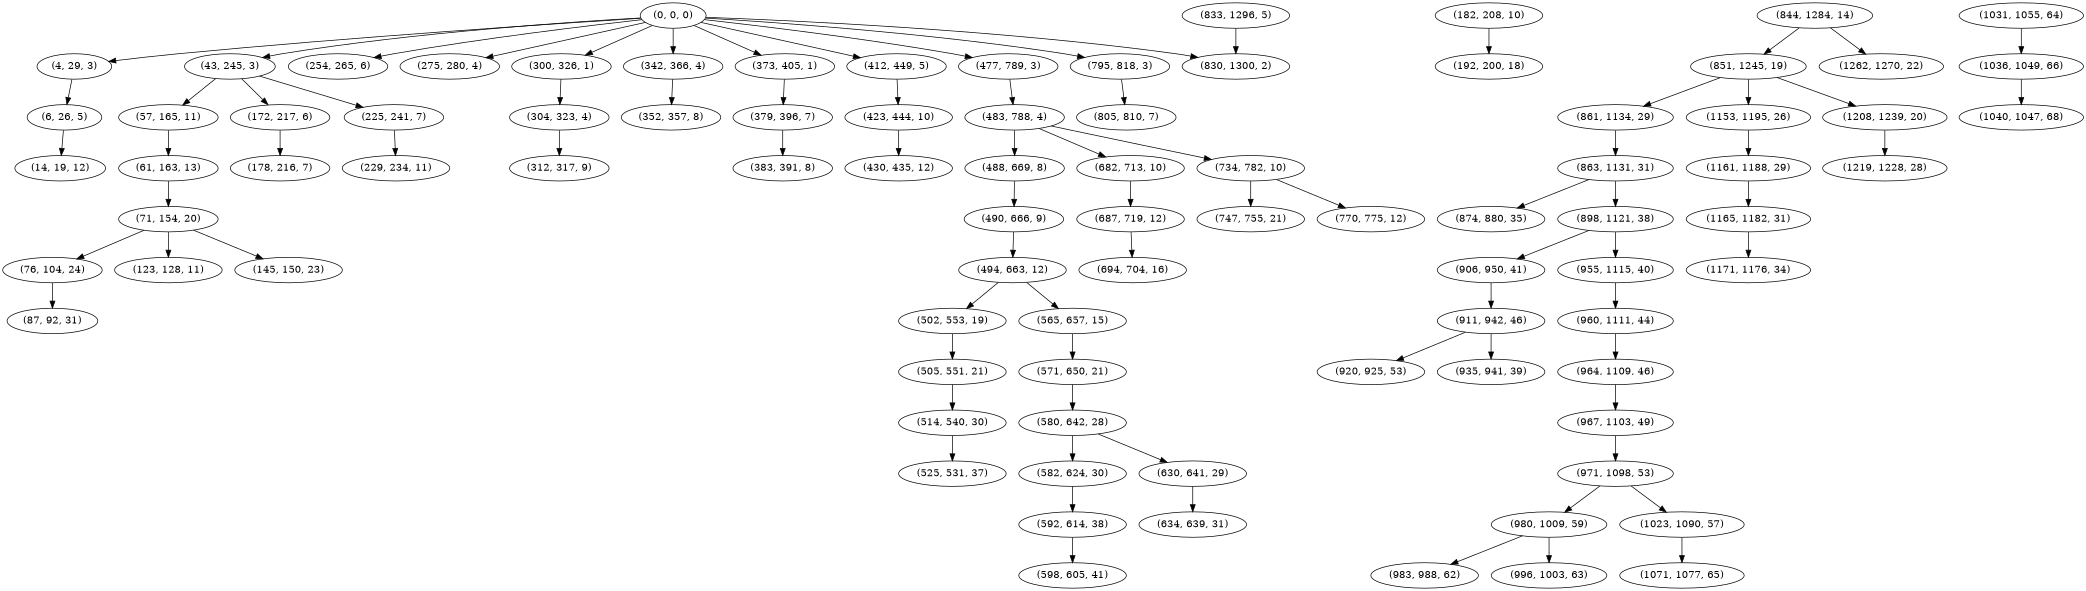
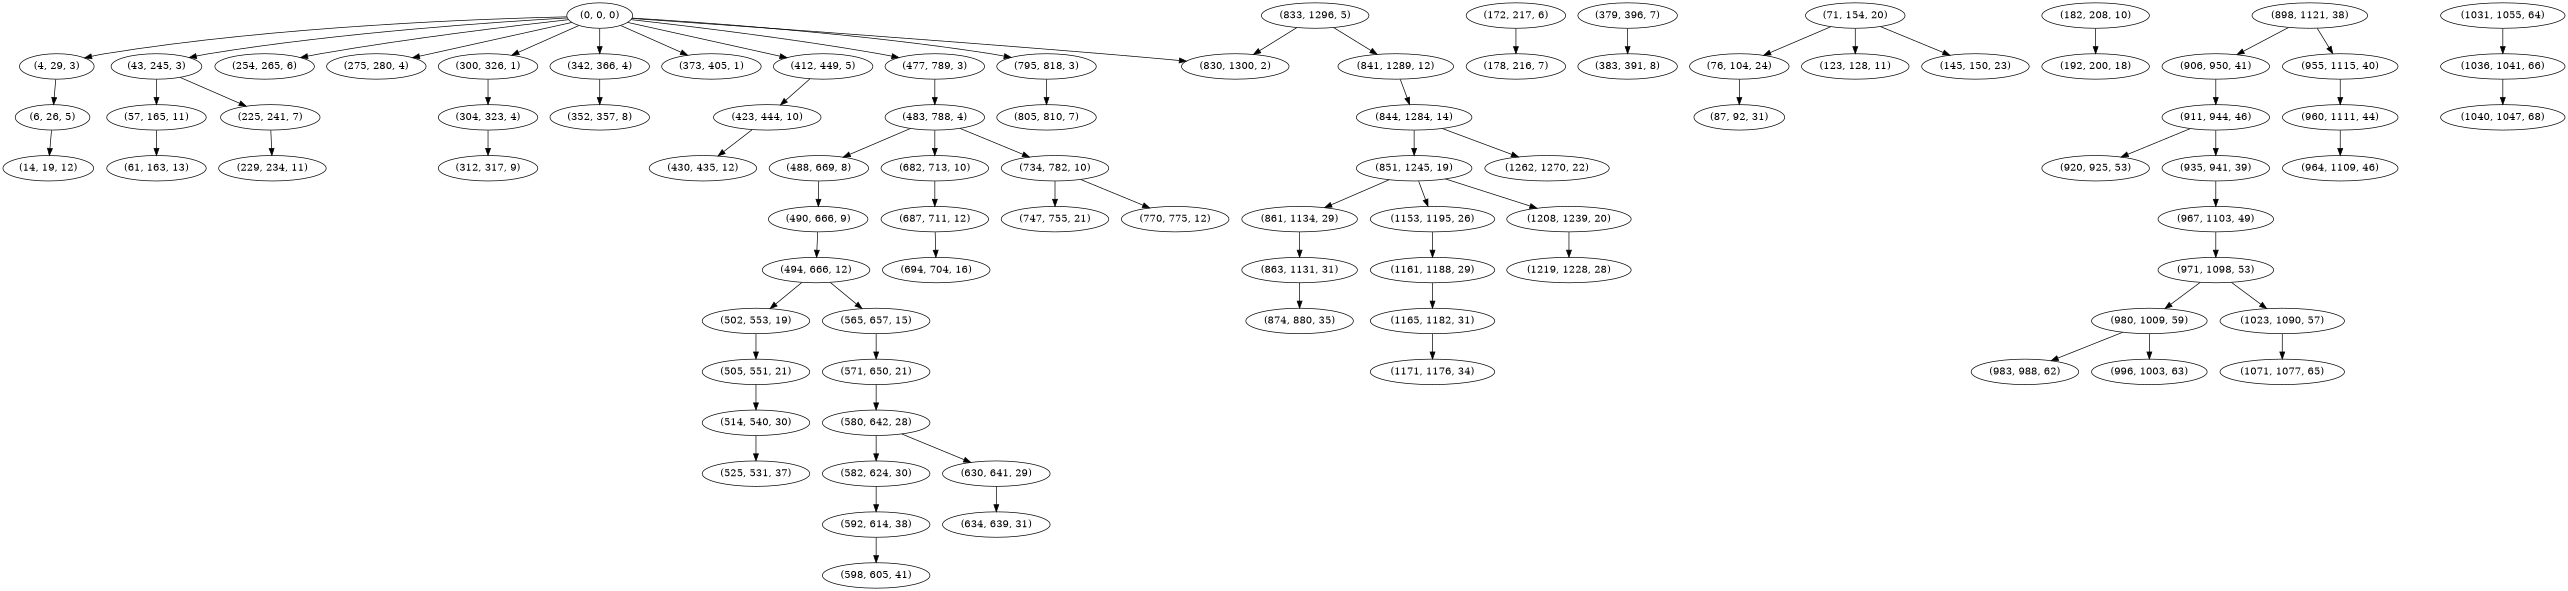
none -> (1396, 66)
(2021, 66) -> (2503, 66)
(784, 88) -> none
(252, 89) -> none
(168, 190) -> none
(1616, 190) -> none
(1131, 219) -> (935, 219)
(1012, 270) -> (816, 270)
(1491, 321) -> (2216, 117)
(1616, 394) -> (2216, 190)
